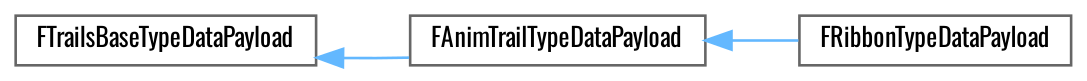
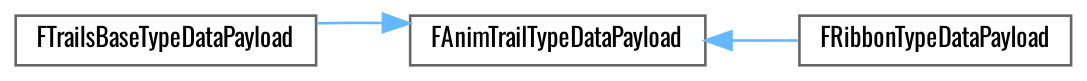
(376, 58) -> (350, 23)
